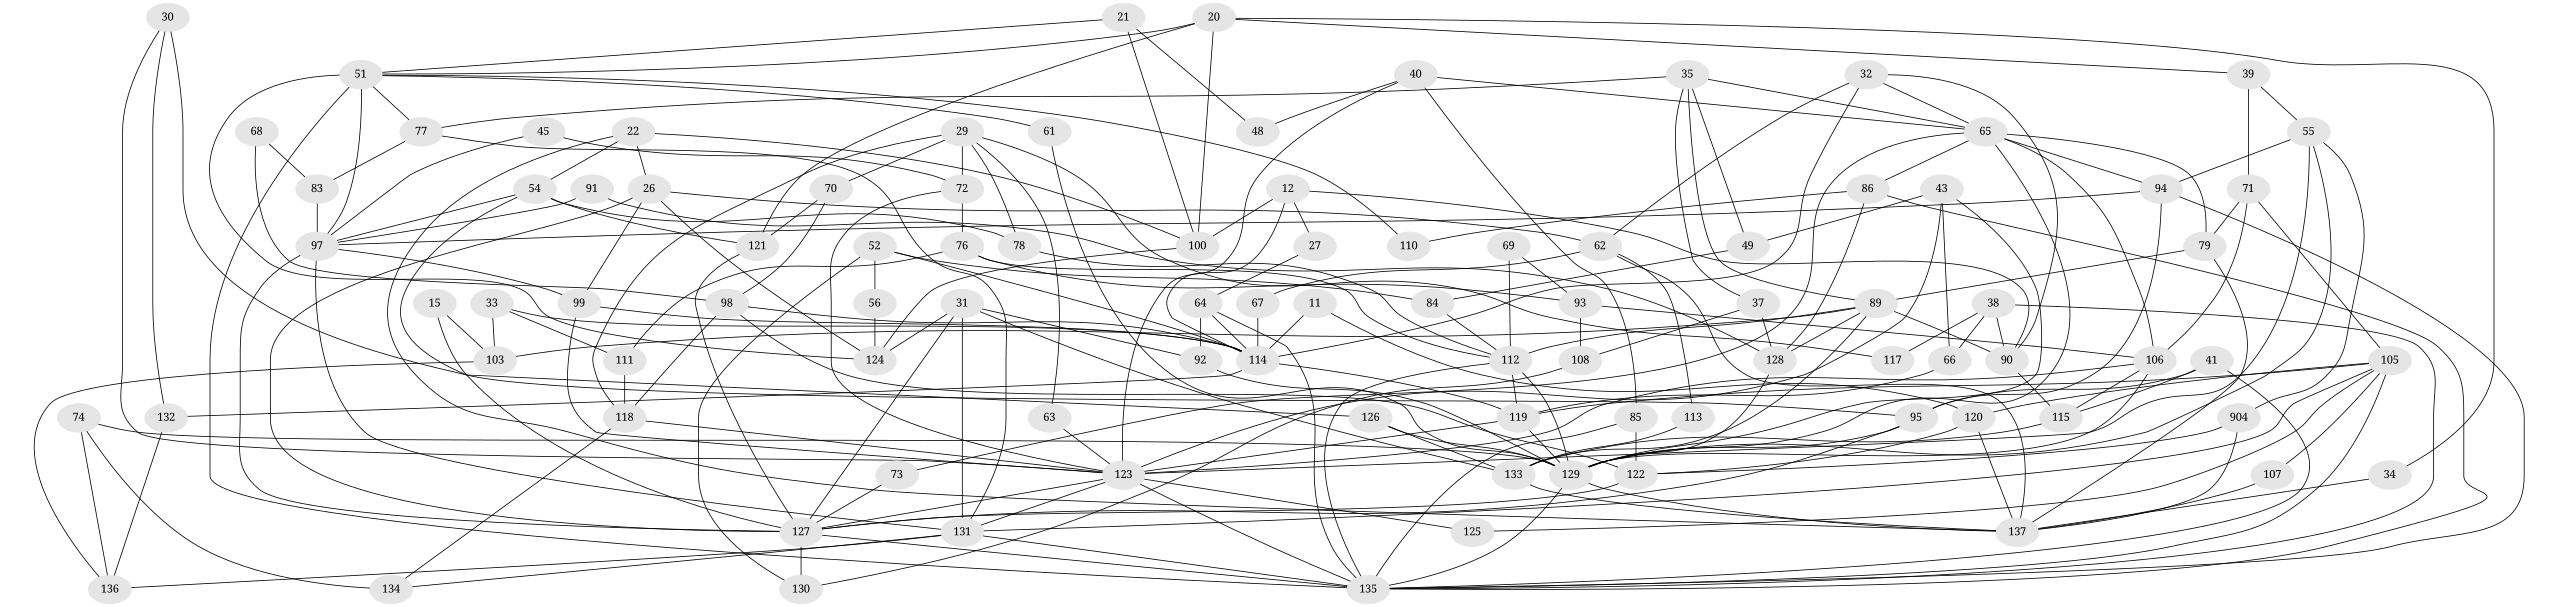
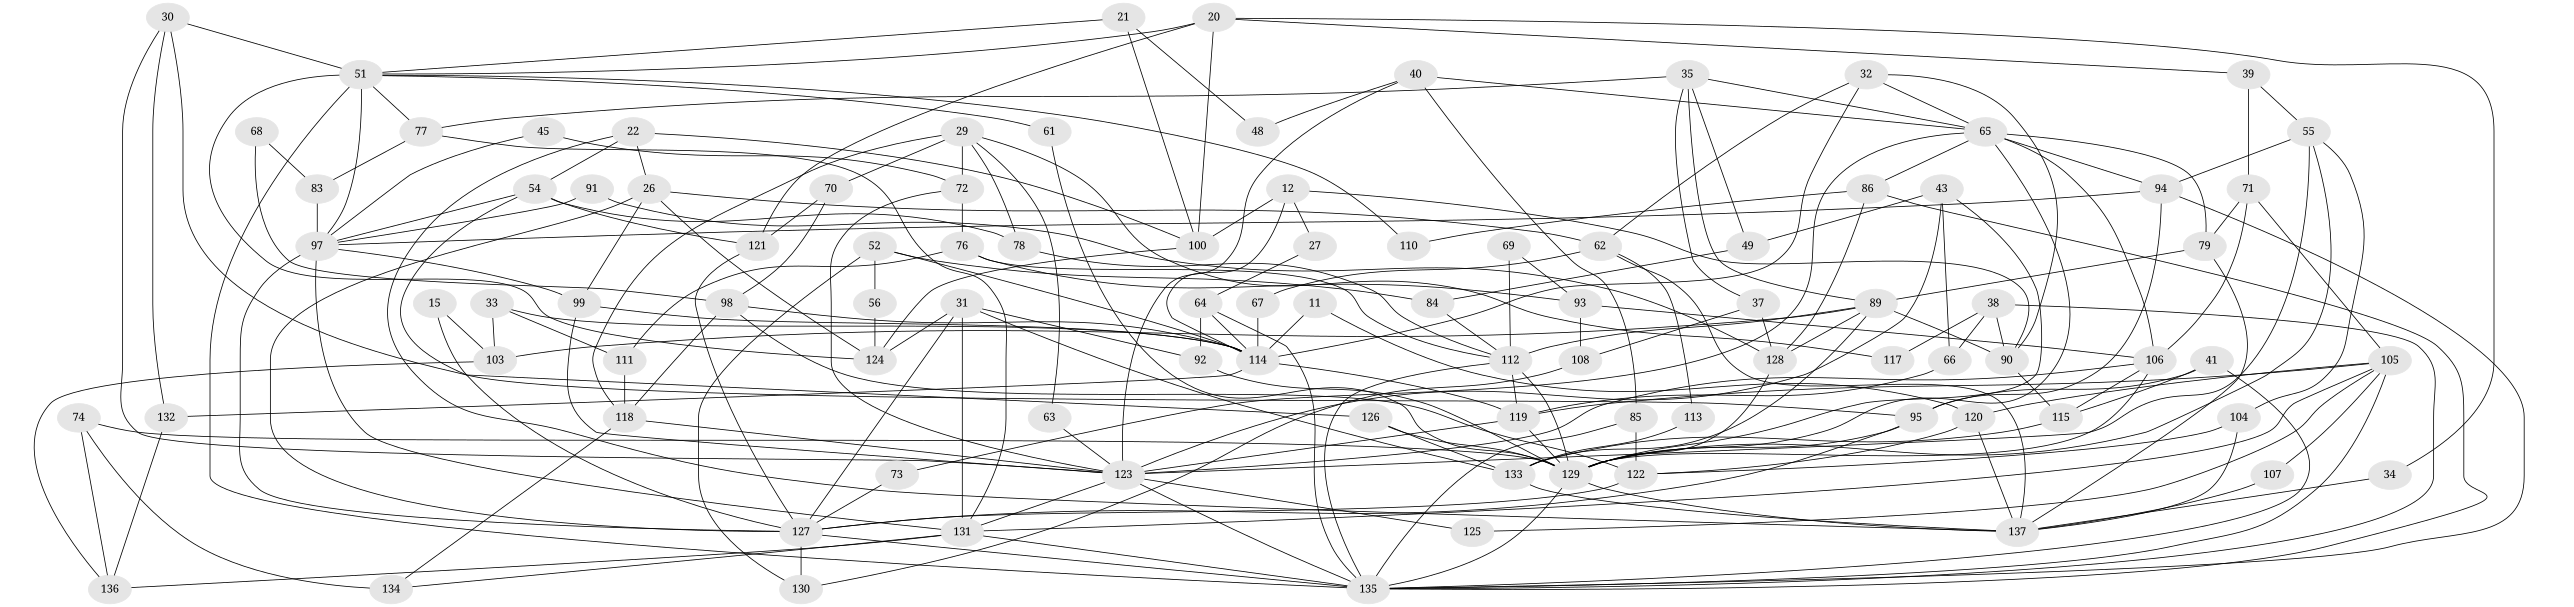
none -> (265, 46)
(2239, 418) -> (2239, 418)
(969, 502) -> none
